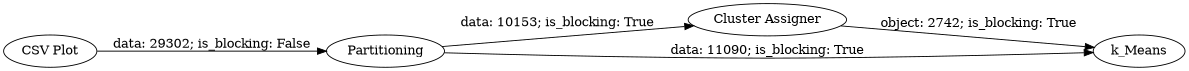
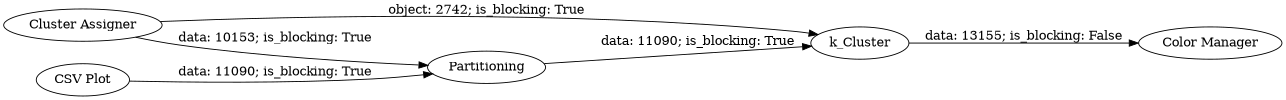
(563, 37) -> (277, 56)
none -> (1210, 43)
(212, 44) -> (275, 72)
(1139, 51) -> (860, 43)
